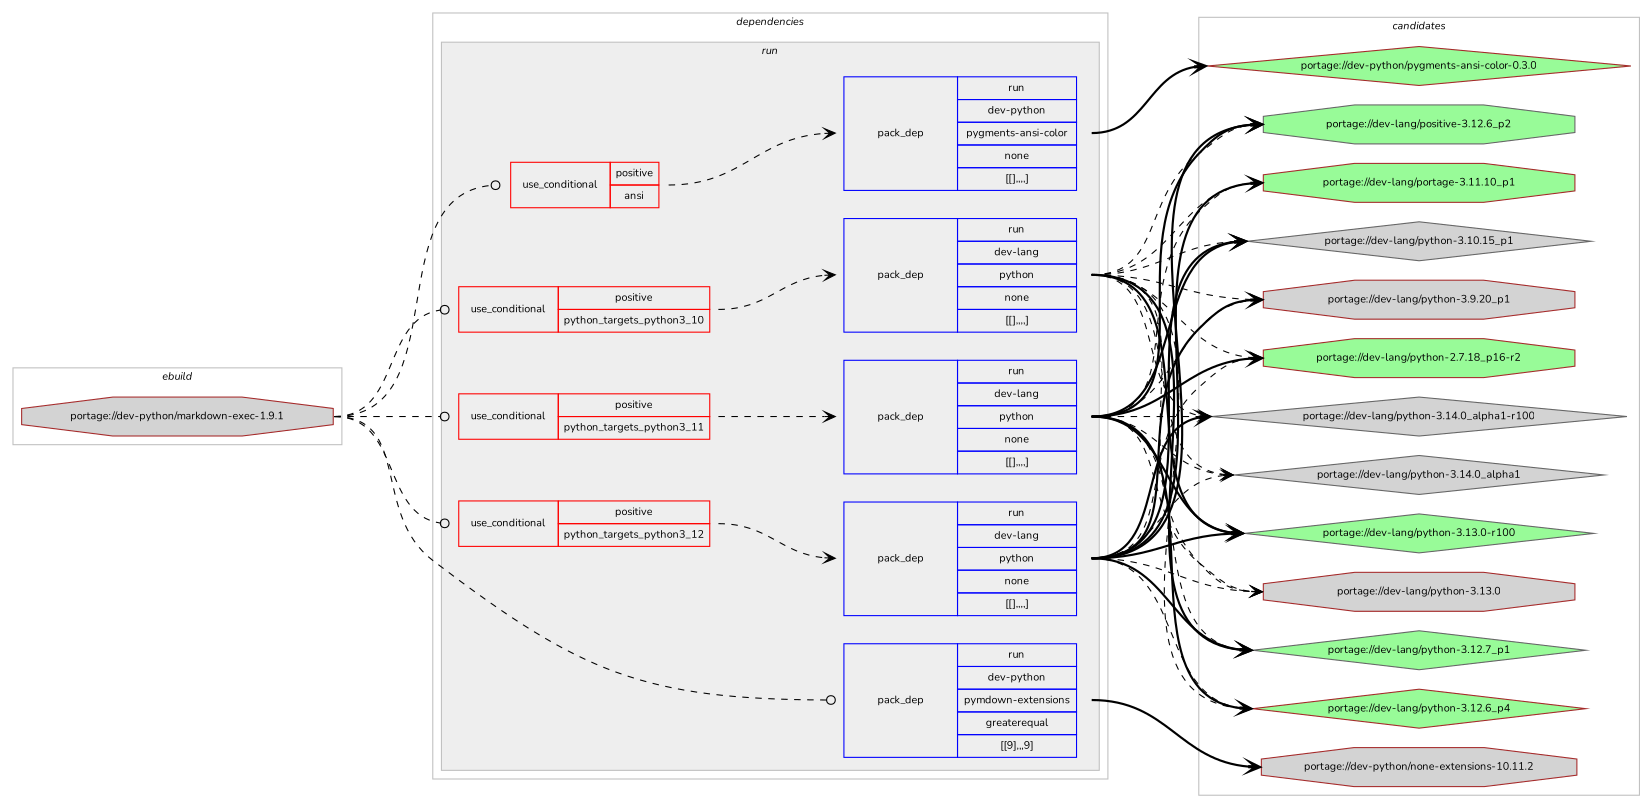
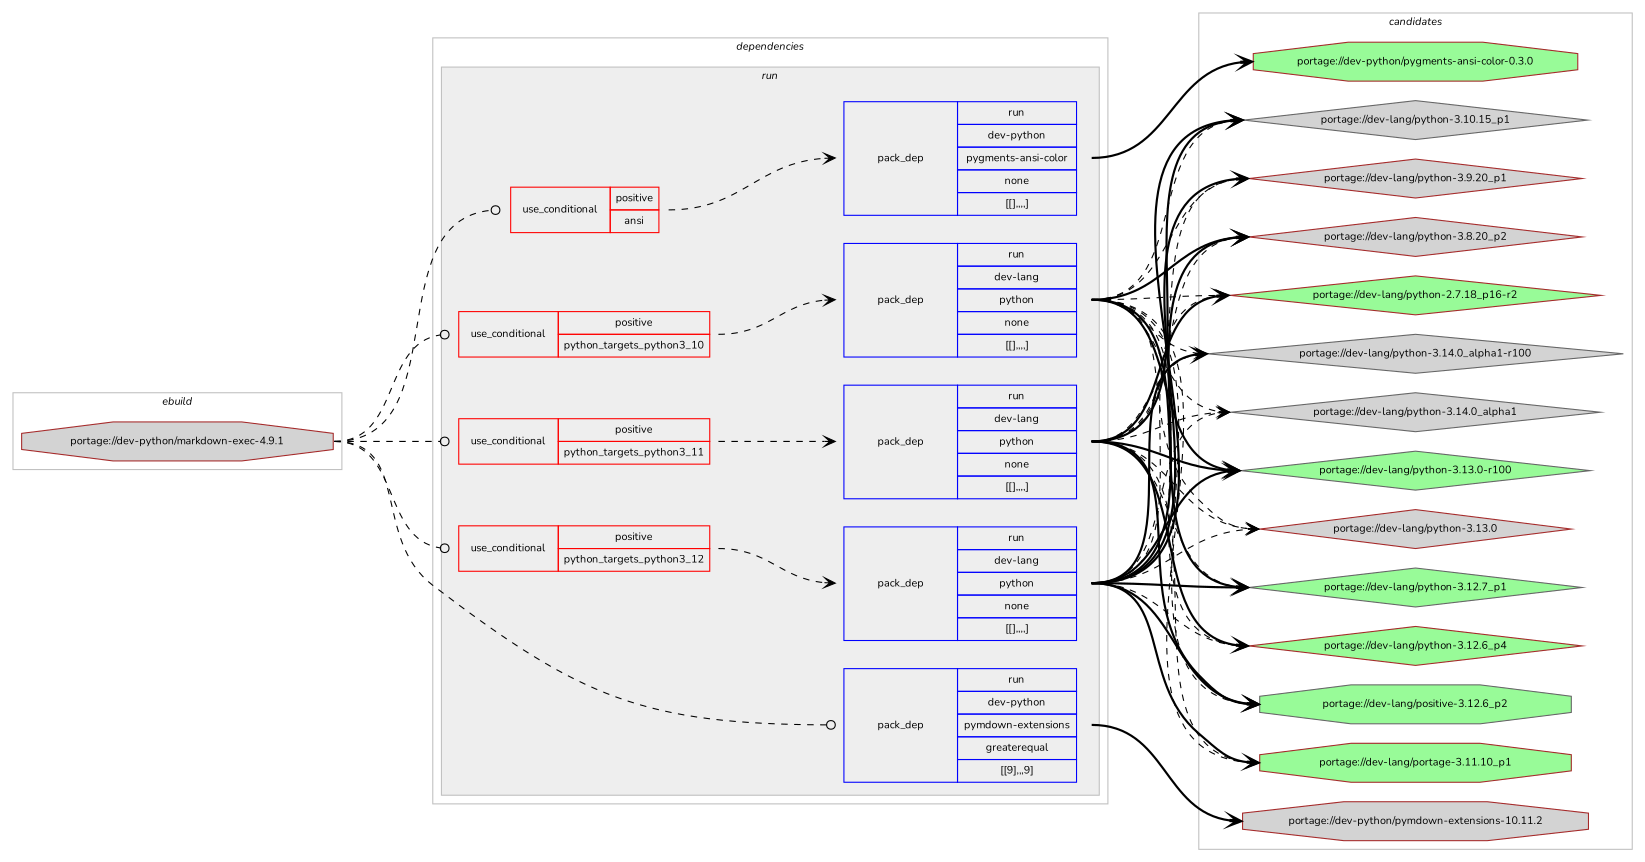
(1419, 66) -> (1416, 62)
none -> (1416, 237)
(1419, 300) -> (1416, 179)
(1419, 358) -> (1416, 295)
(177, 417) -> (177, 441)
(1419, 592) -> (1416, 529)
(1419, 767) -> (1416, 821)
